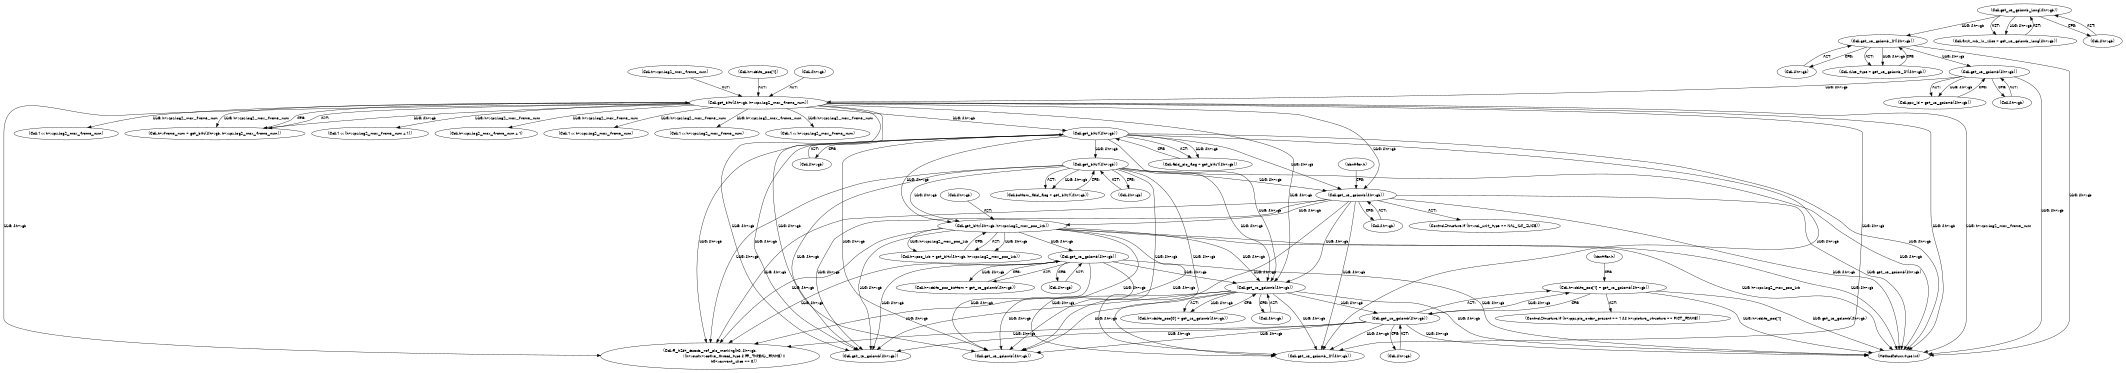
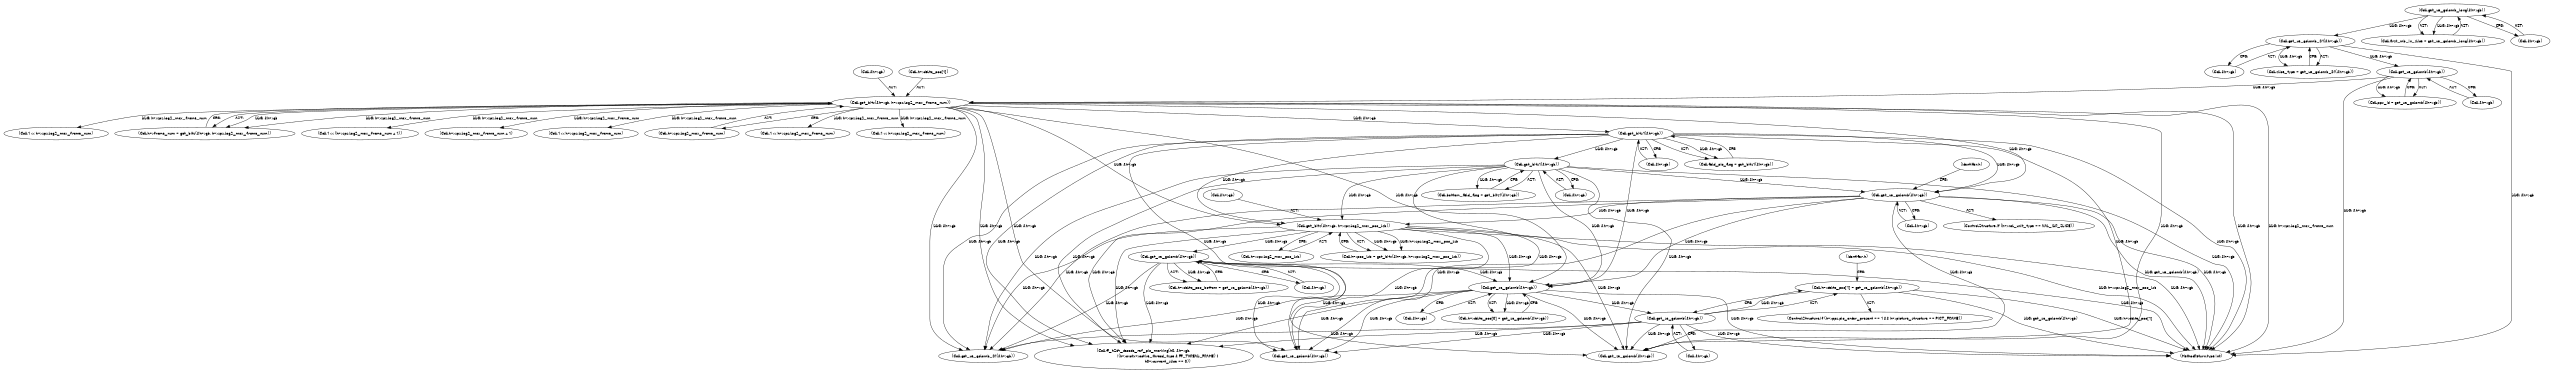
none -> (794, 118)
none -> (1115, 171)
none -> (1271, 257)
